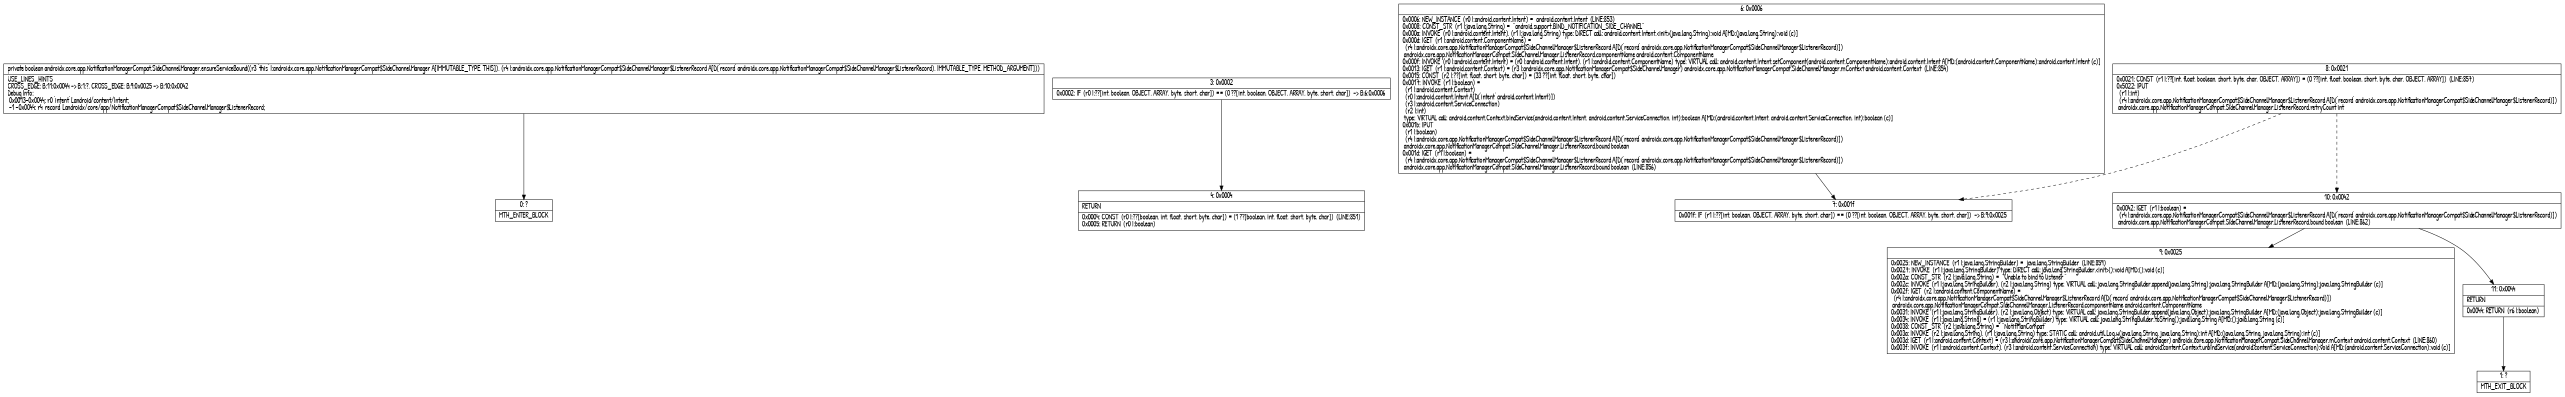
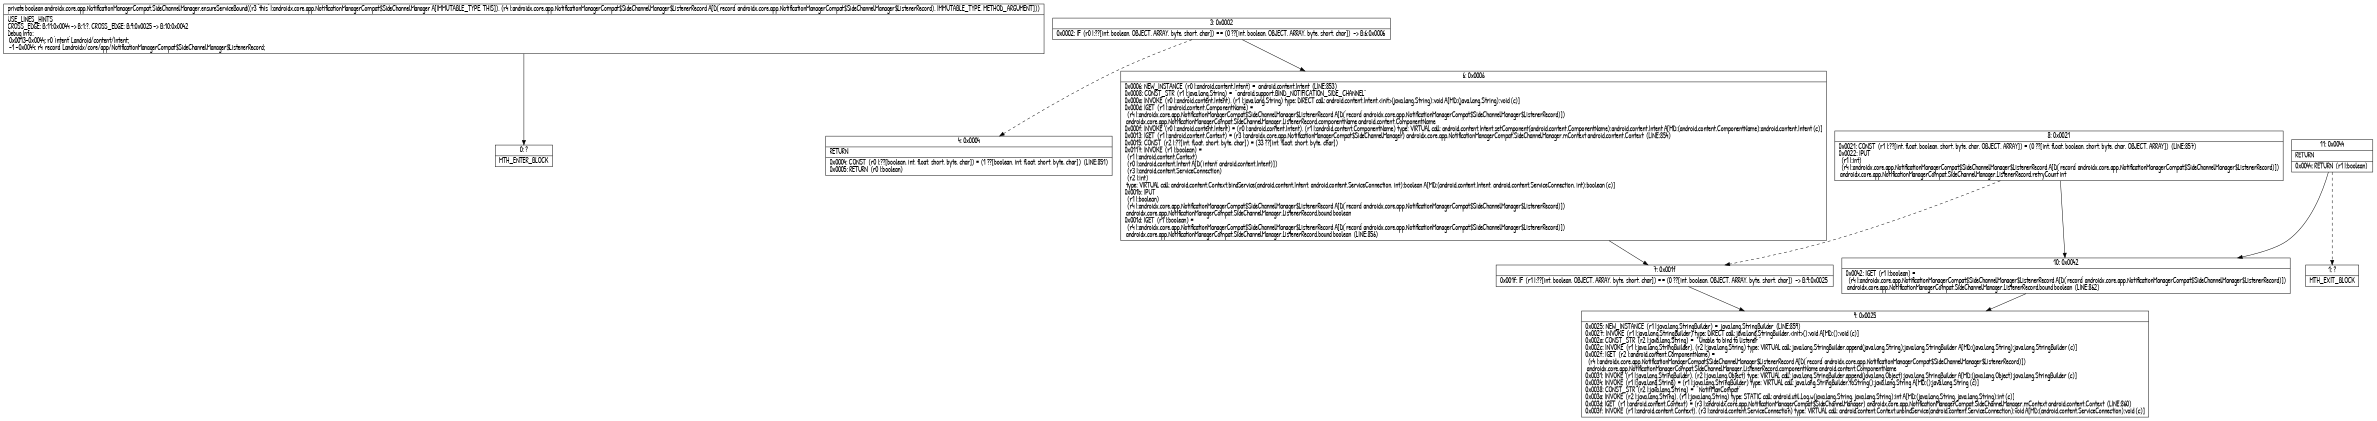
none -> (1272, 54)
(1442, 83) -> (1164, 150)
(2134, 87) -> (1856, 154)
(1221, 143) -> (1095, 81)
(2337, 151) -> (2063, 217)
(2460, 248) -> (2299, 229)
none -> (1714, 298)
(2504, 311) -> (2332, 166)
(2504, 342) -> (2332, 216)
